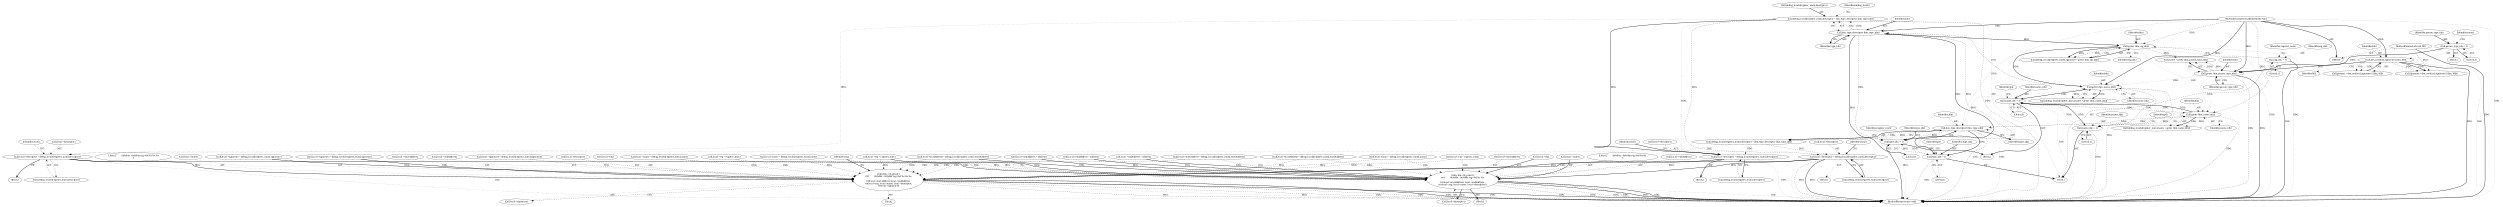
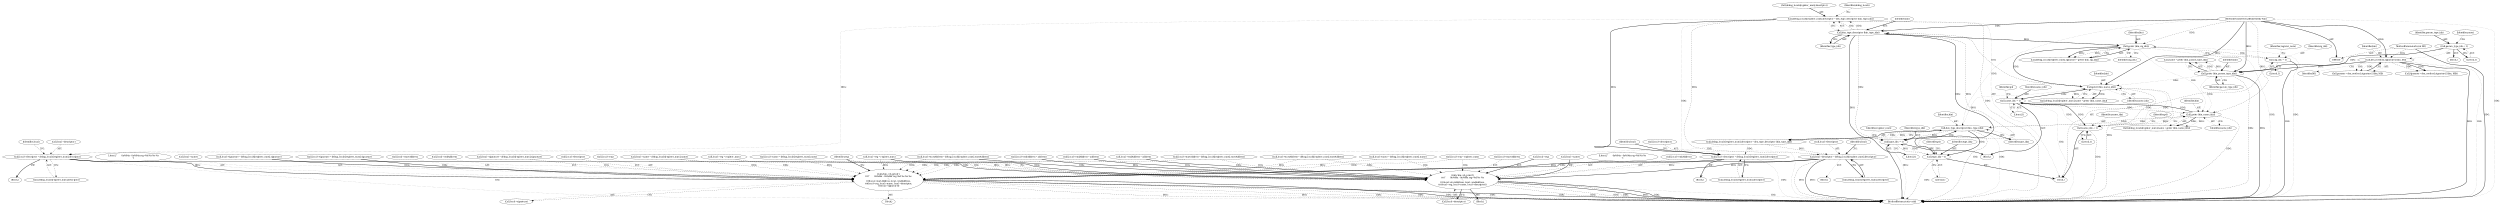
(2160, 53) -> (2210, 51)
(2420, 59) -> (2399, 53)
